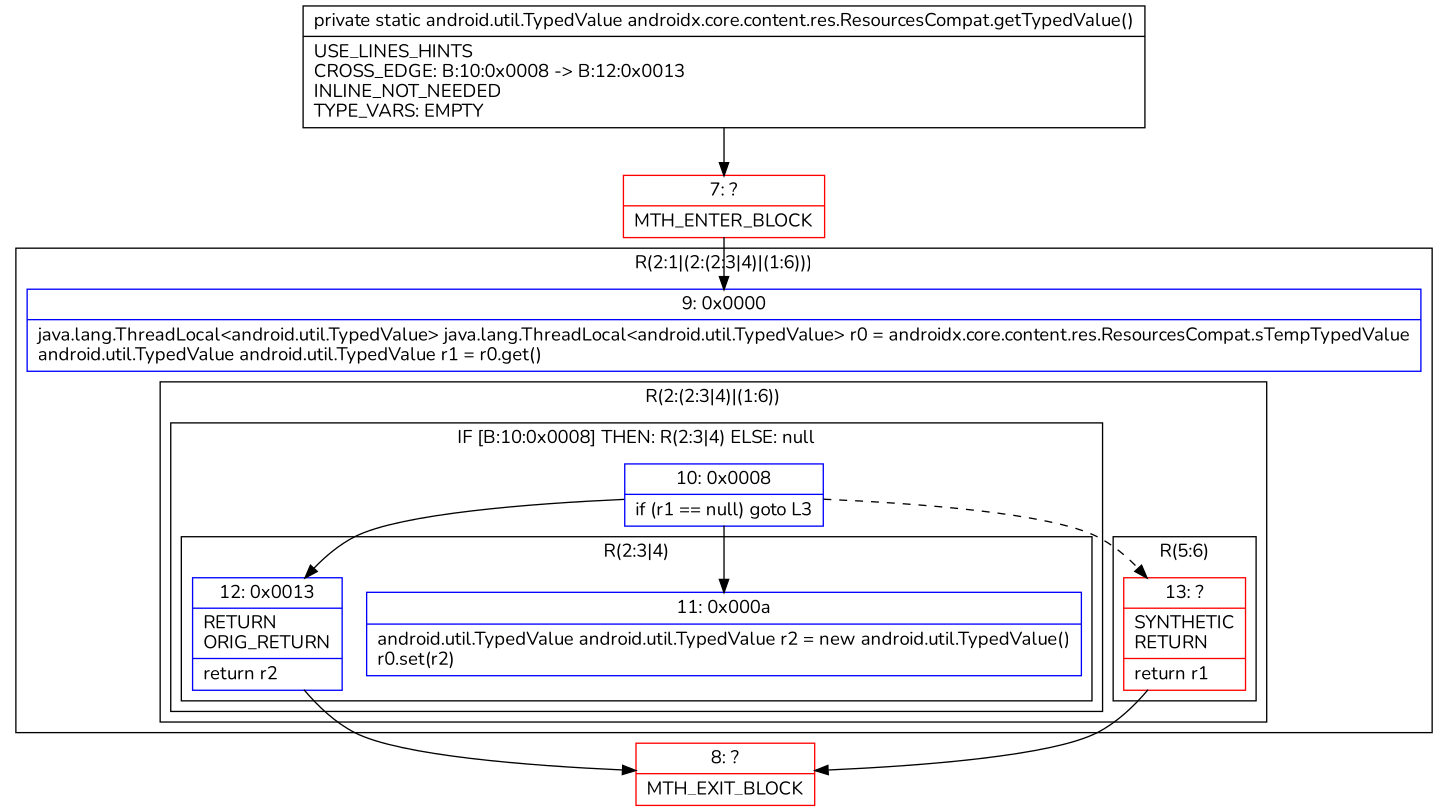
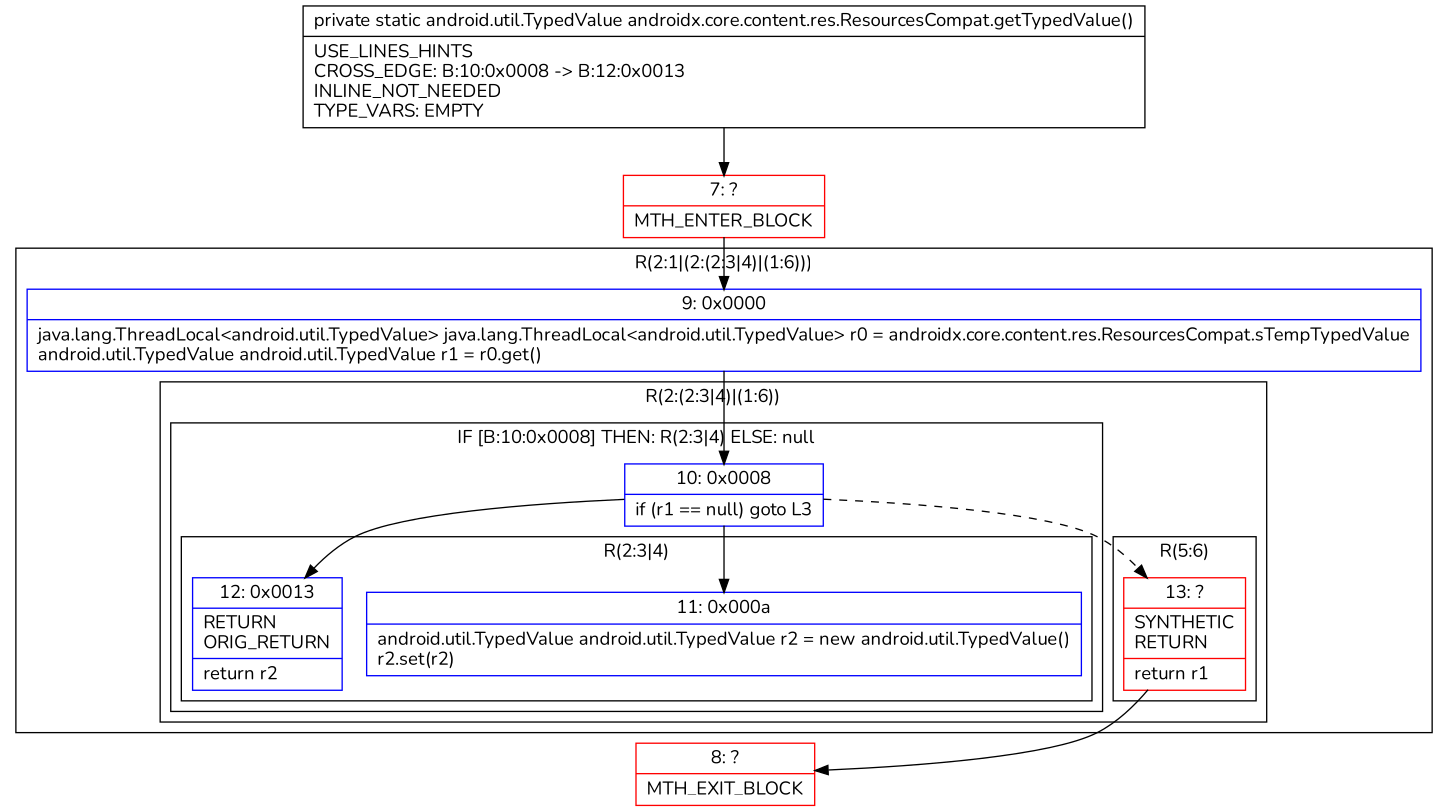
none -> (724, 411)
(416, 659) -> (416, 659)
(454, 756) -> none
